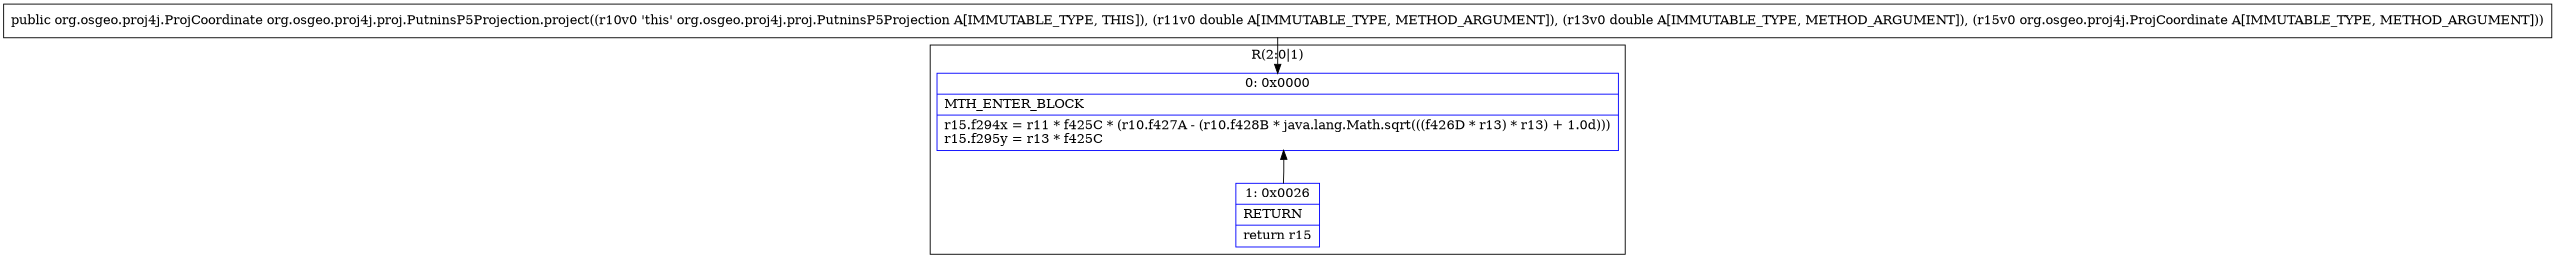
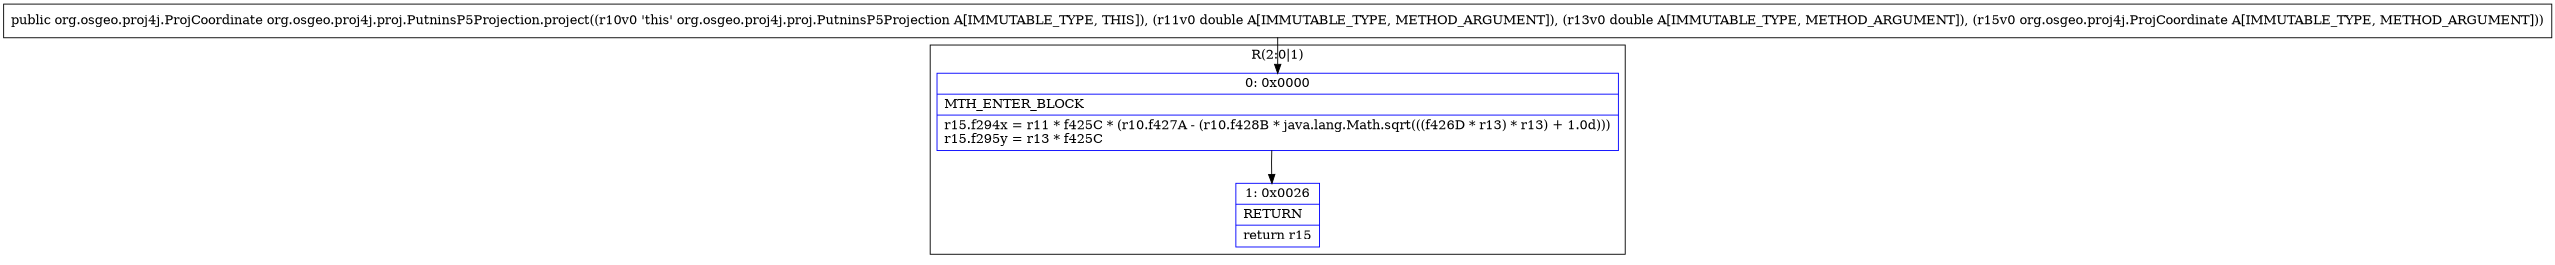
(1284, 171) -> (1272, 162)
